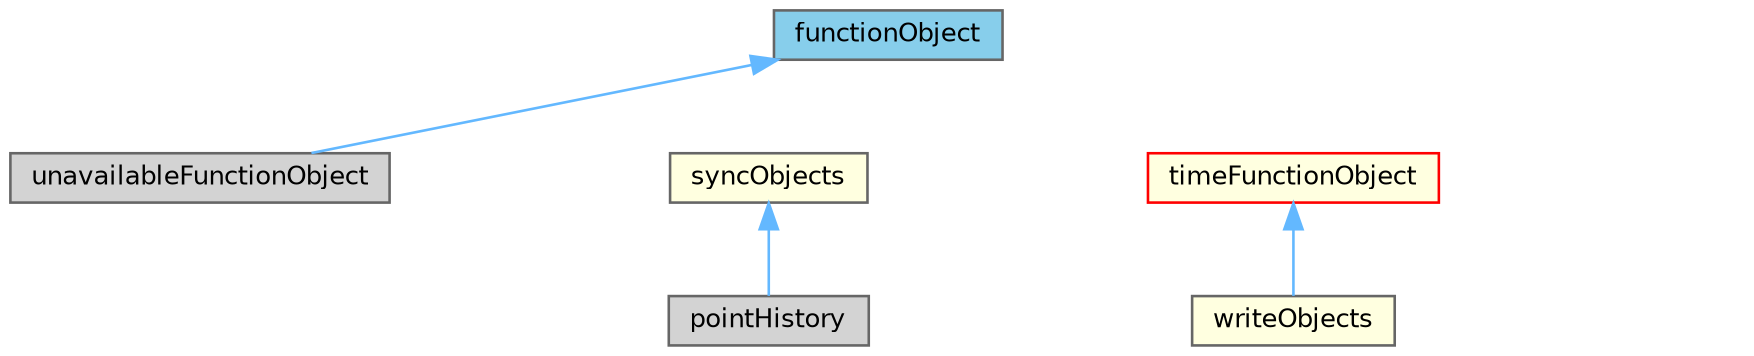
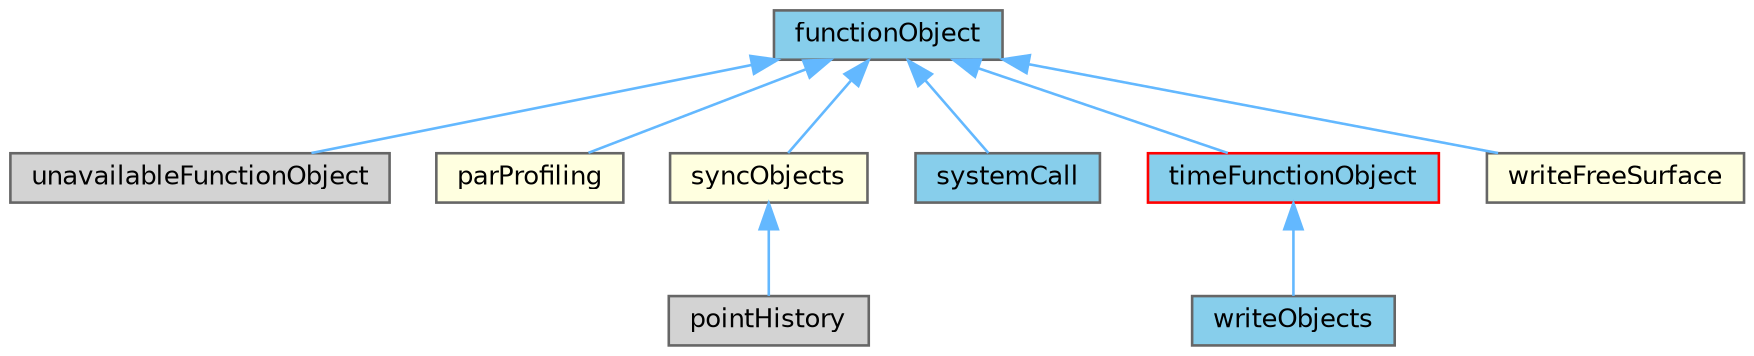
none -> (1103, 111)
none -> (820, 117)
none -> (530, 178)
none -> (1008, 178)
(1293, 178) -> (1293, 178)
none -> (1615, 178)
(1293, 321) -> (1293, 321)
